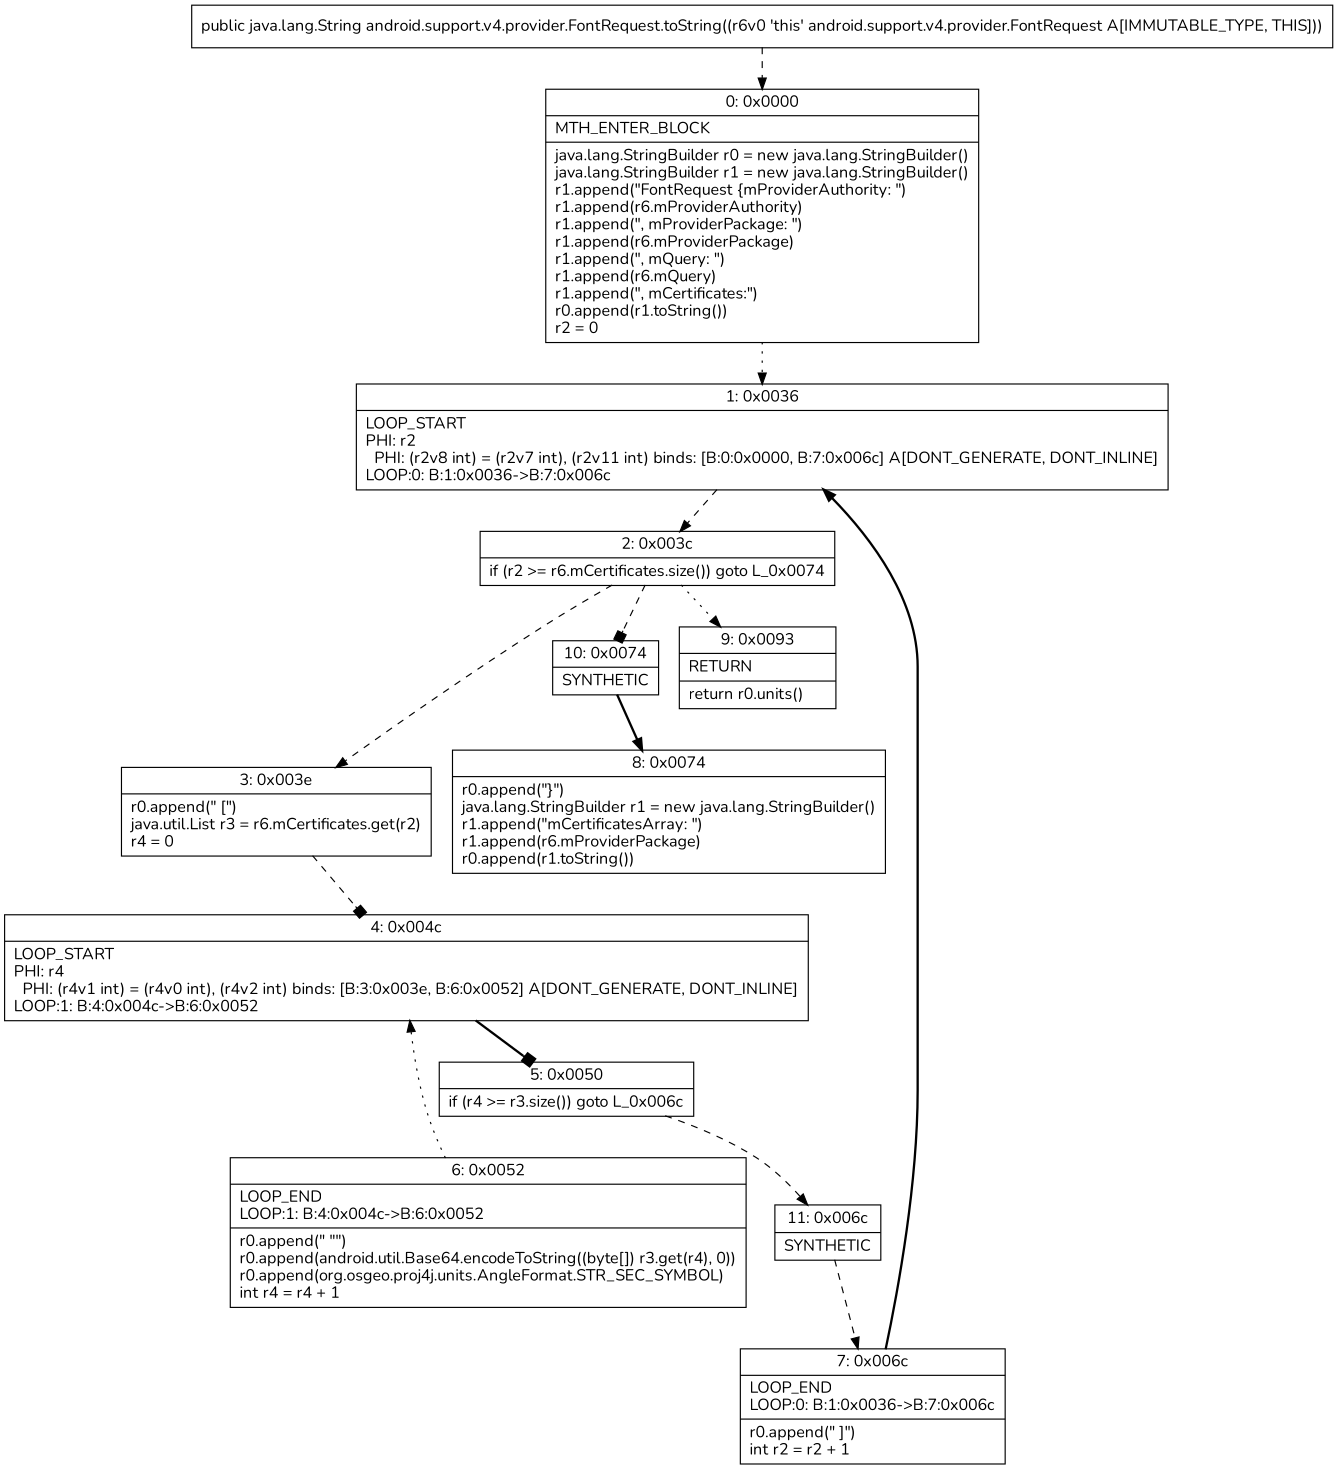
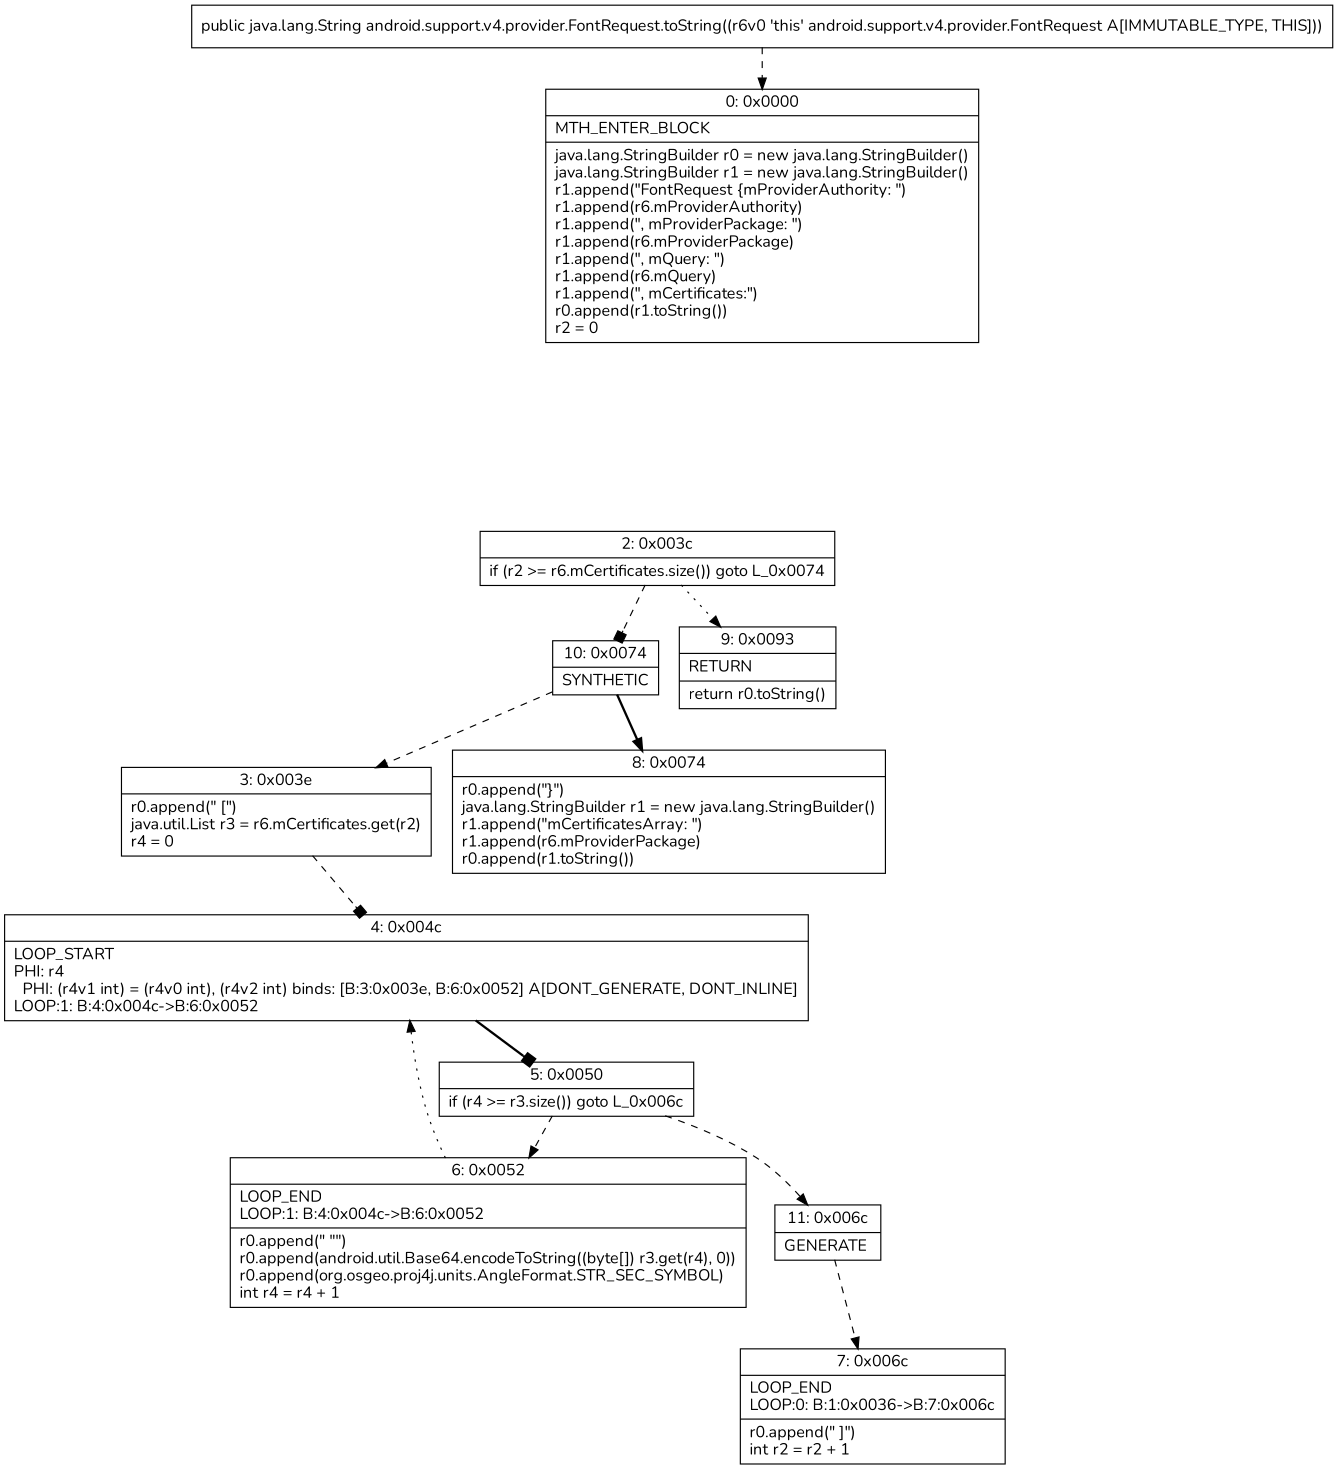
(762, 437) -> none
(477, 670) -> (469, 728)
(746, 694) -> (758, 694)
none -> (543, 1132)
(828, 1246) -> (826, 1246)
